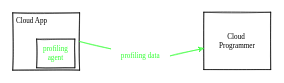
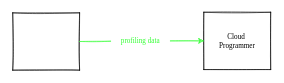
(32, 21) -> none
(56, 54) -> none
(141, 56) -> (141, 41)
